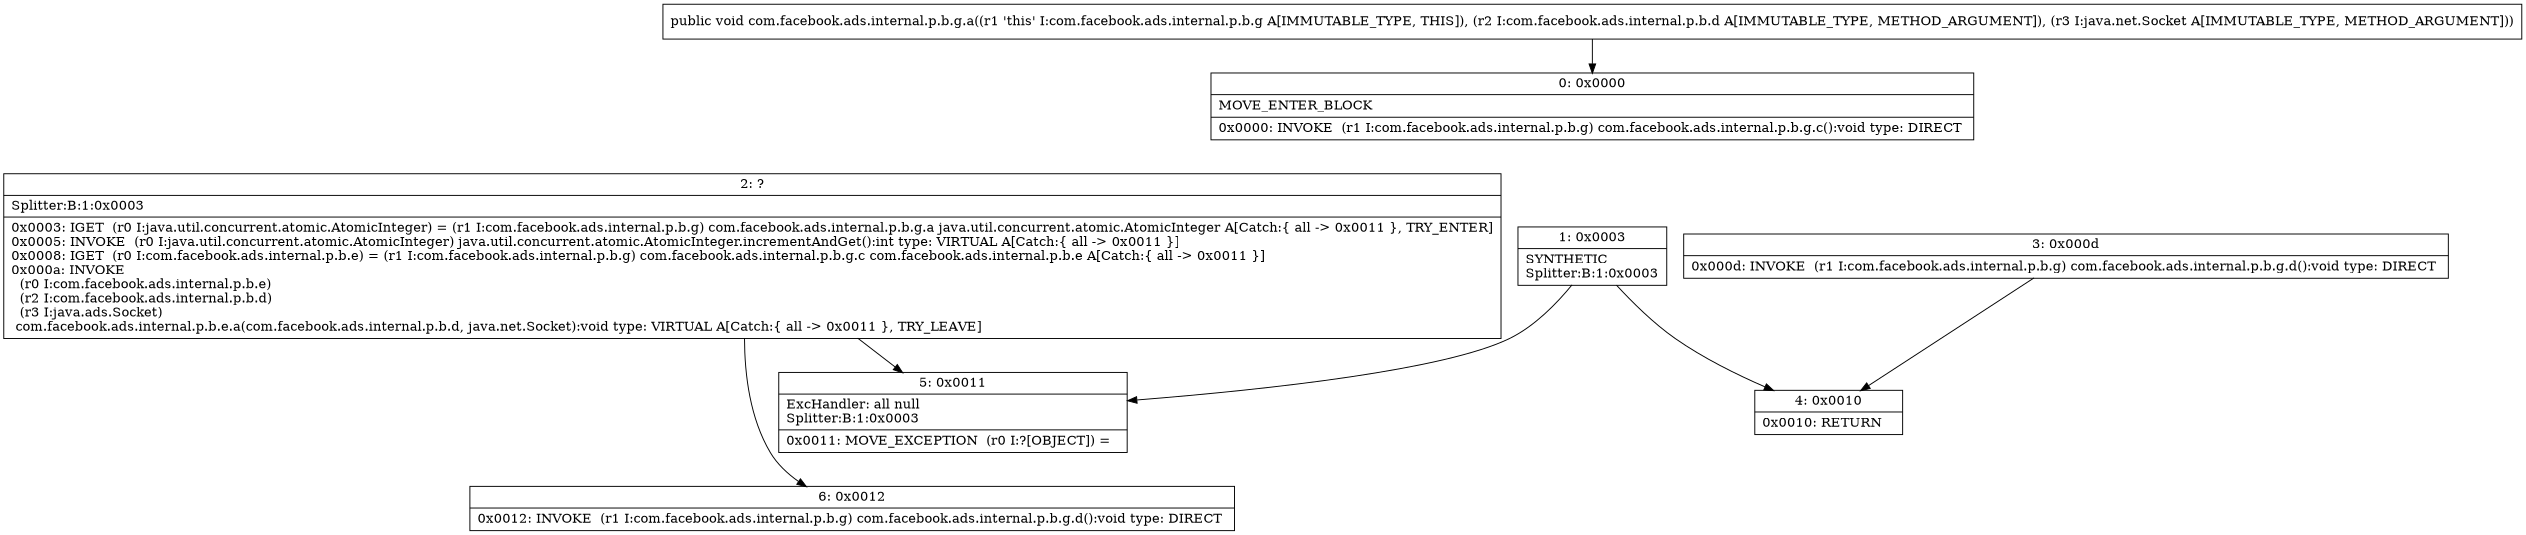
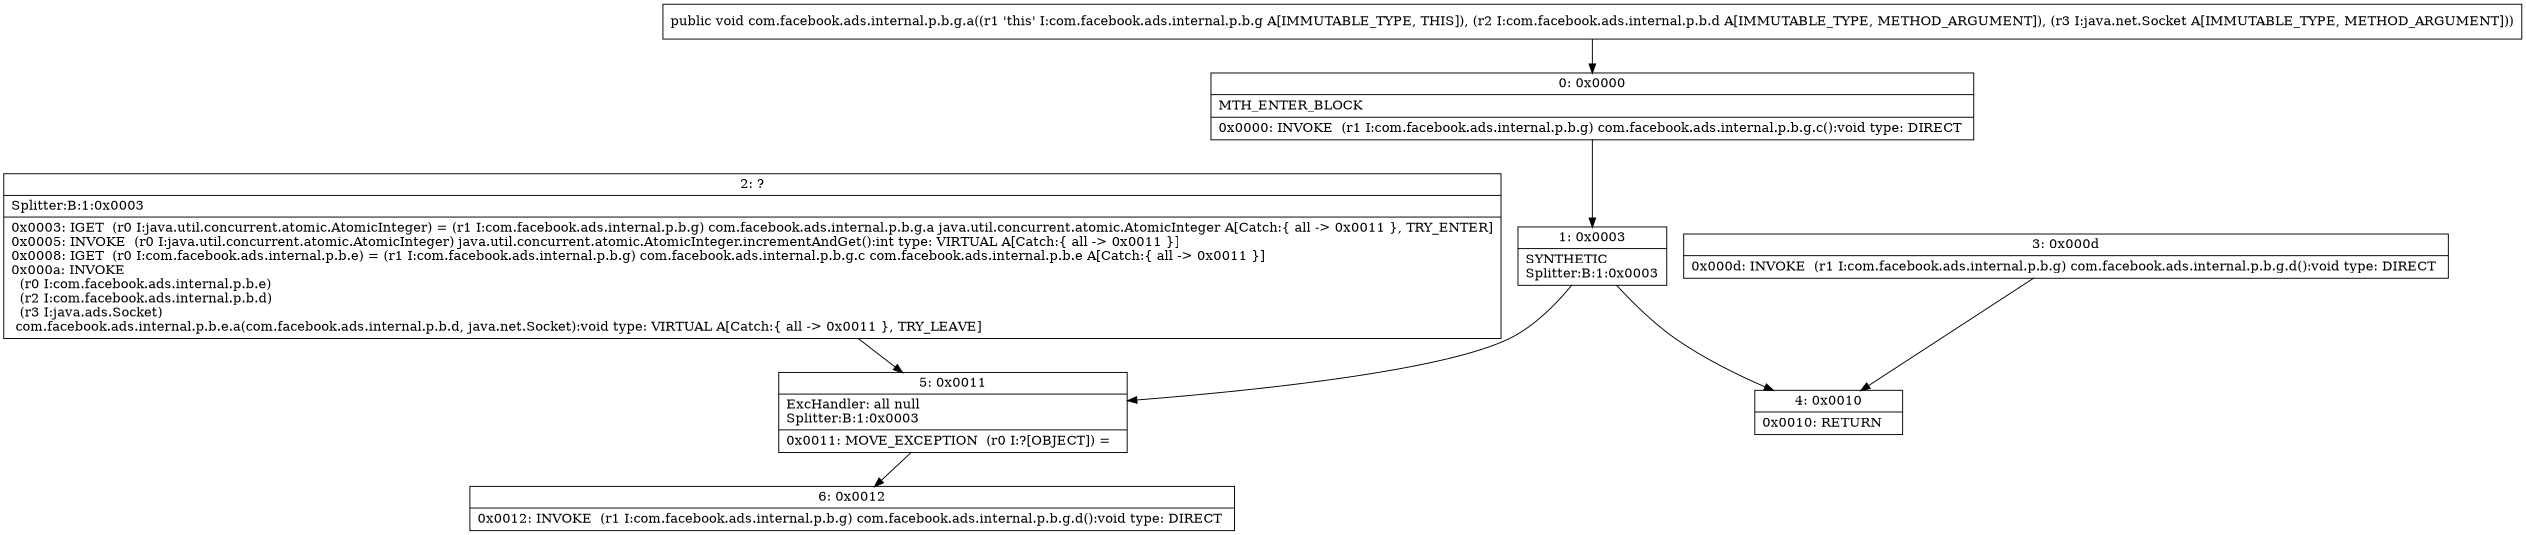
(1296, 105) -> (1291, 105)
none -> (1592, 179)
(755, 417) -> (896, 466)
